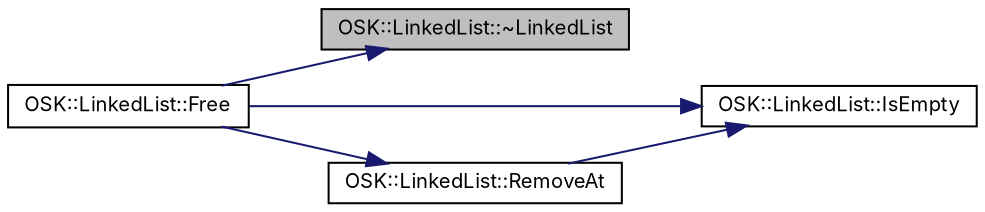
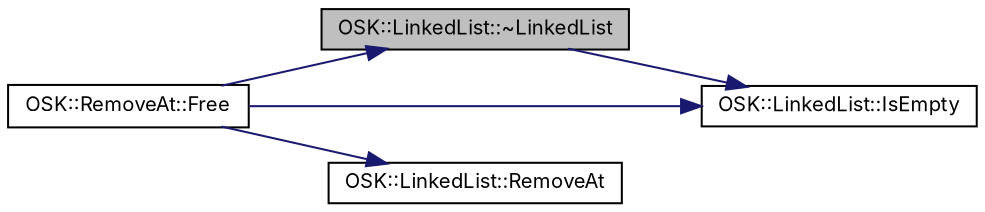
(128, 106) -> (128, 106)
(648, 147) -> (648, 66)
